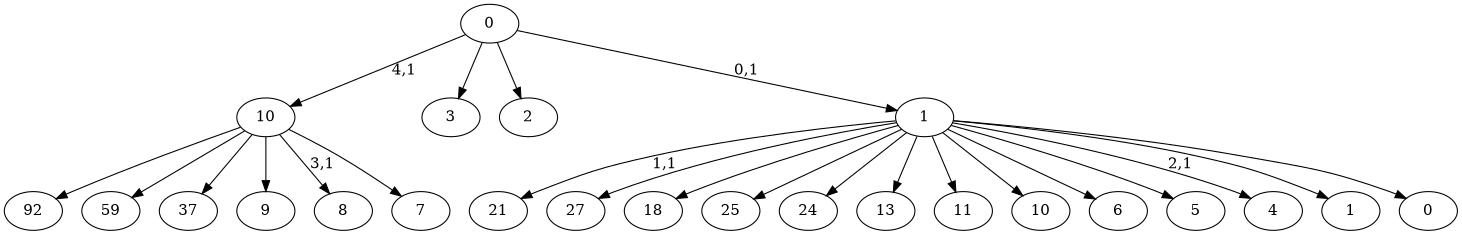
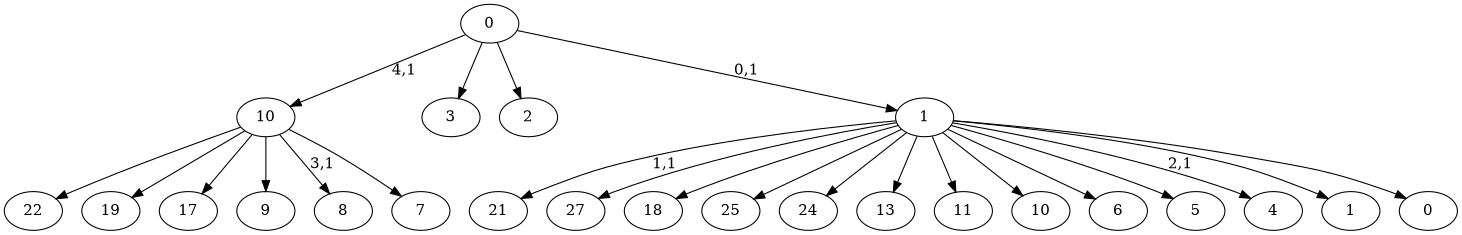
(33, 211) -> (33, 211)
(111, 211) -> (111, 211)
(188, 211) -> (188, 211)
